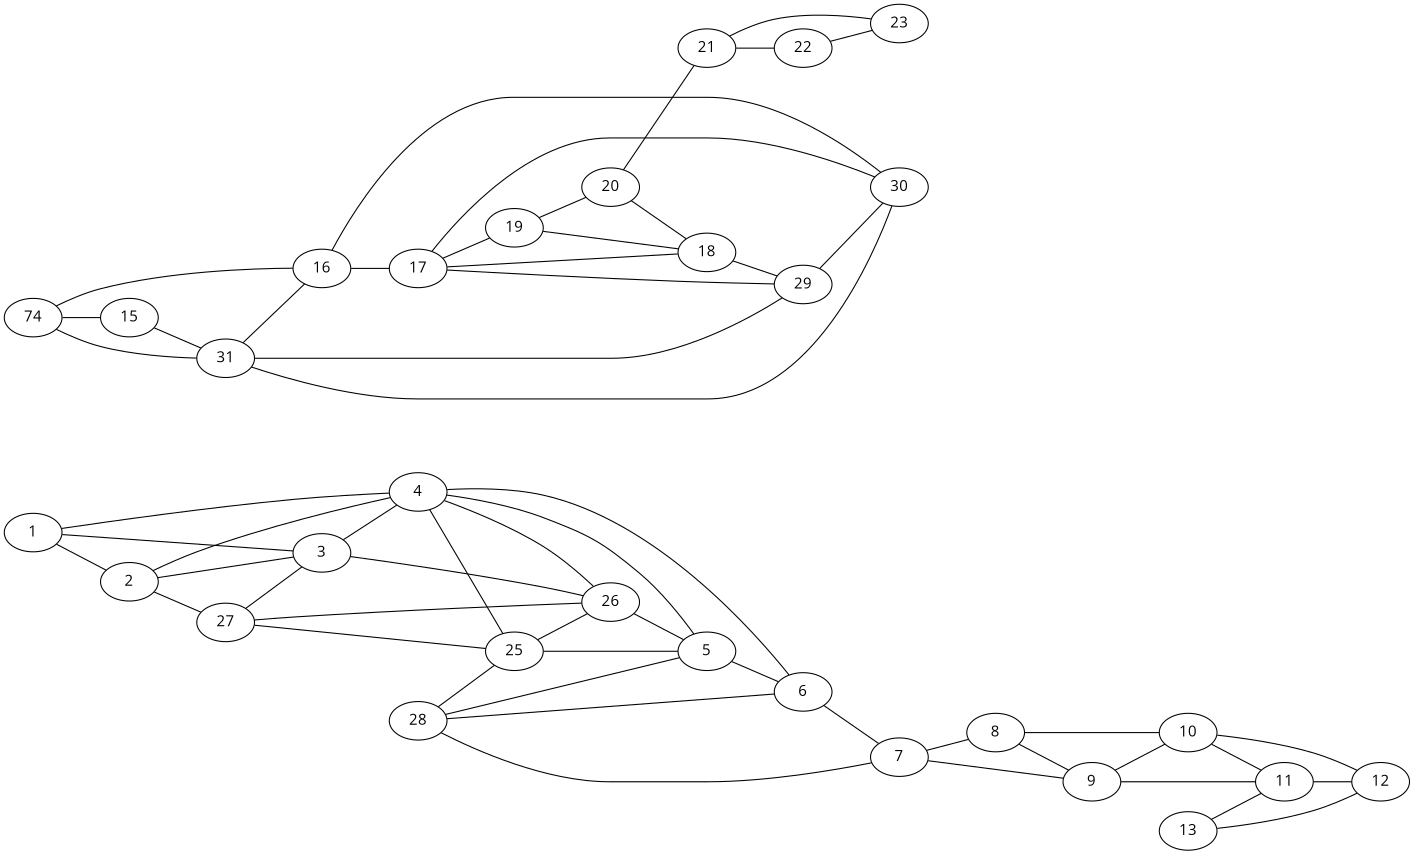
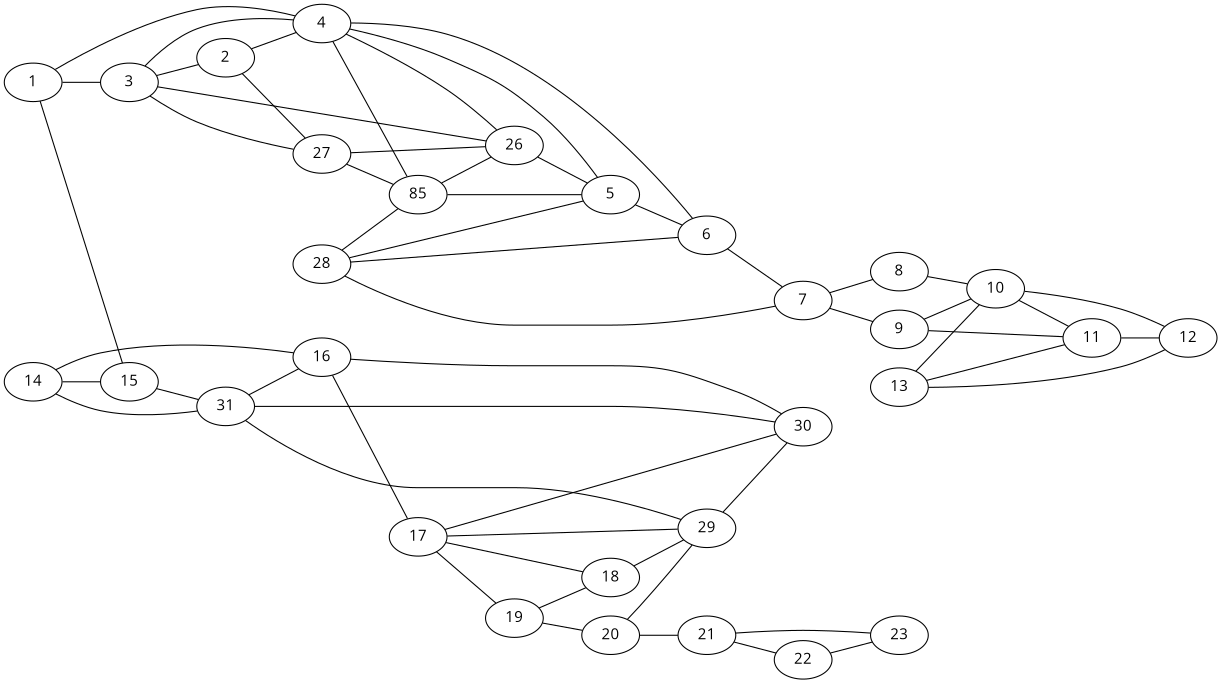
(659, 220) -> (660, 583)
(33, 318) -> (33, 382)
none -> (948, 338)
(81, 557) -> (81, 232)
(514, 651) -> (418, 195)
(1044, 757) -> none
